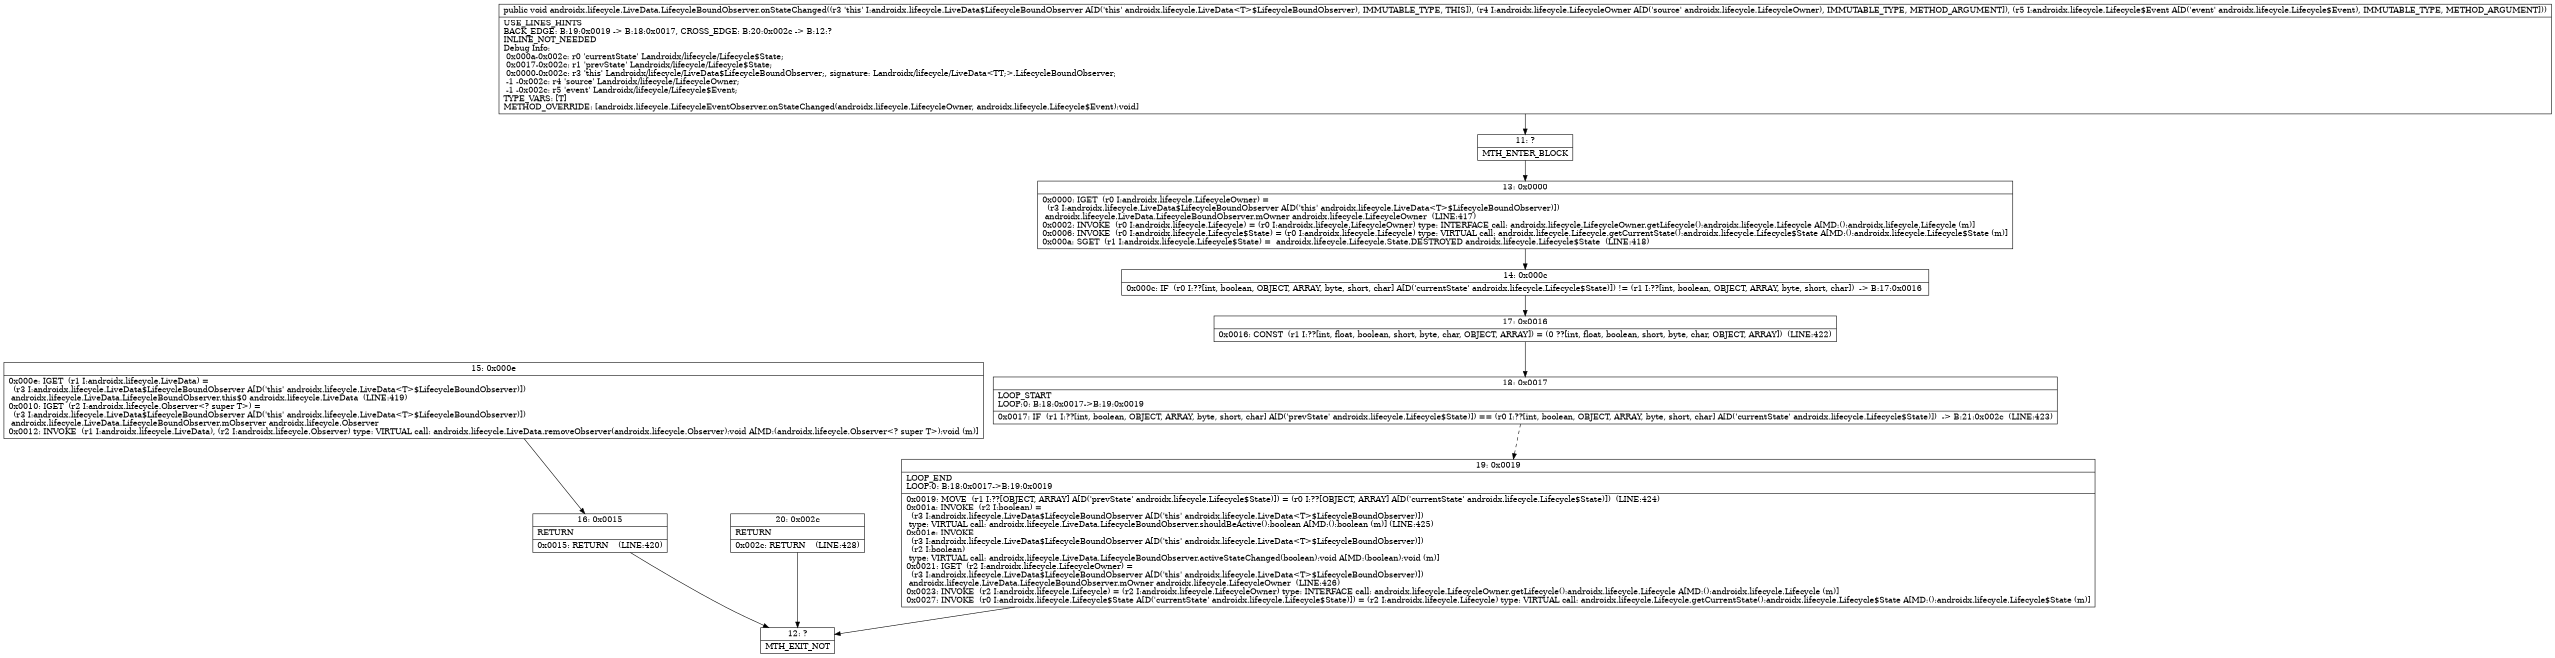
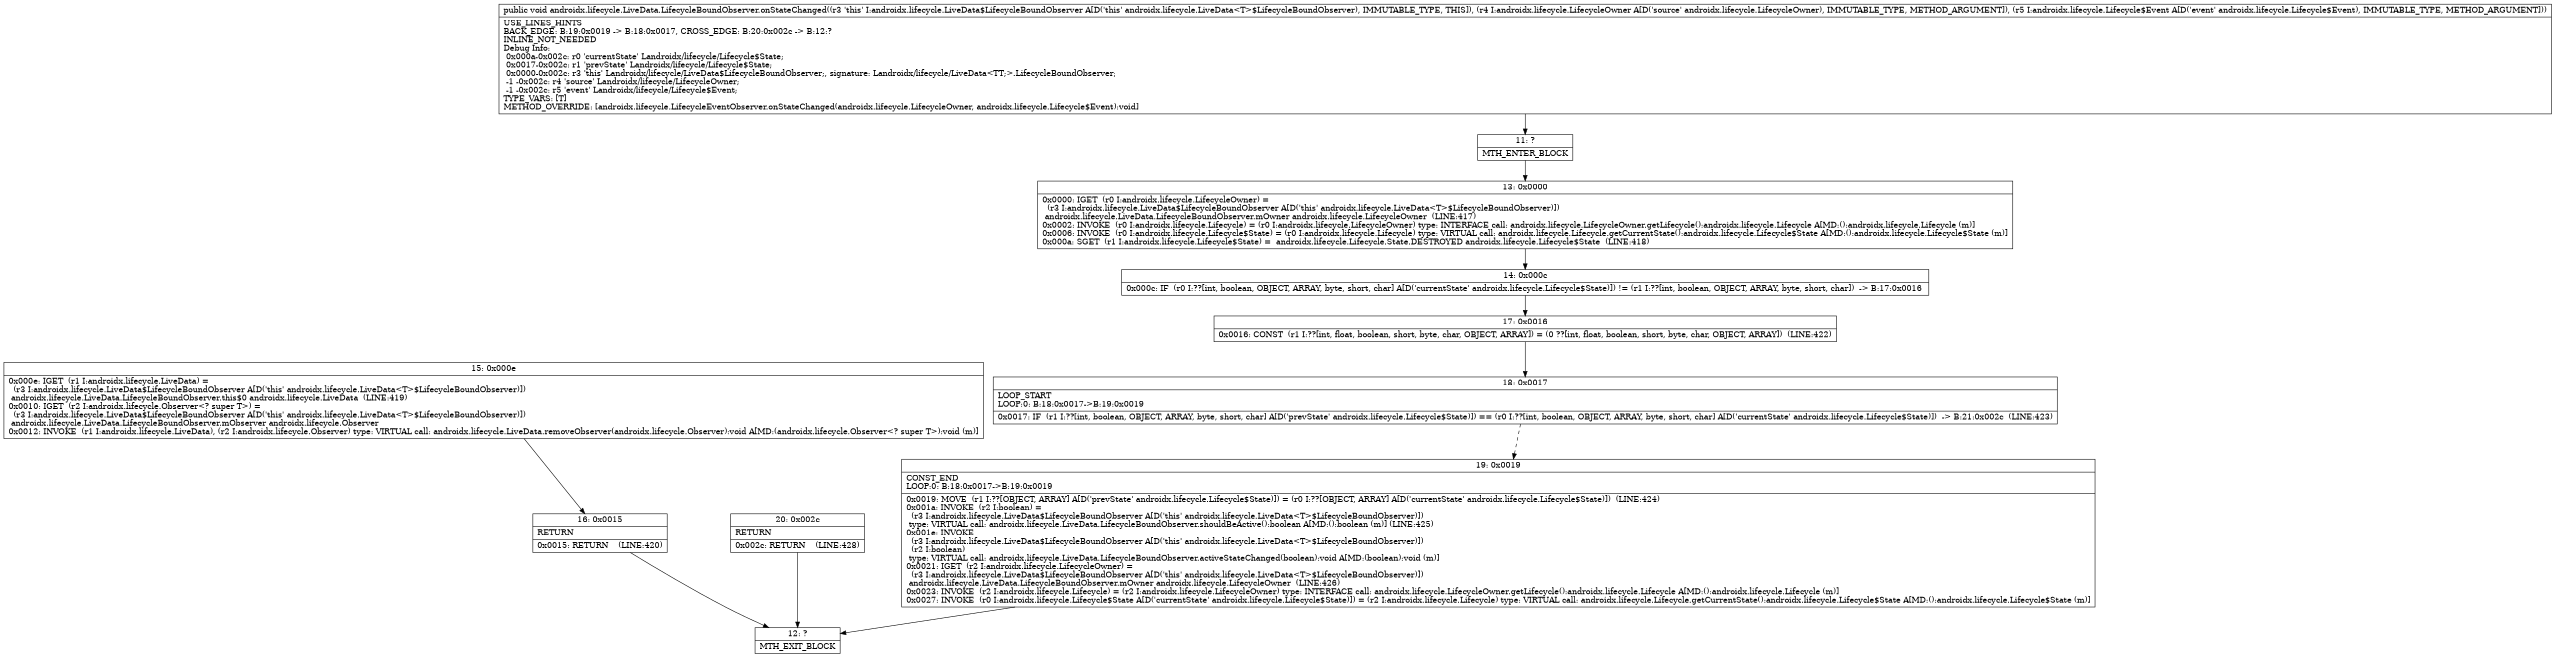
(929, 478) -> (932, 478)
(798, 647) -> (798, 647)
